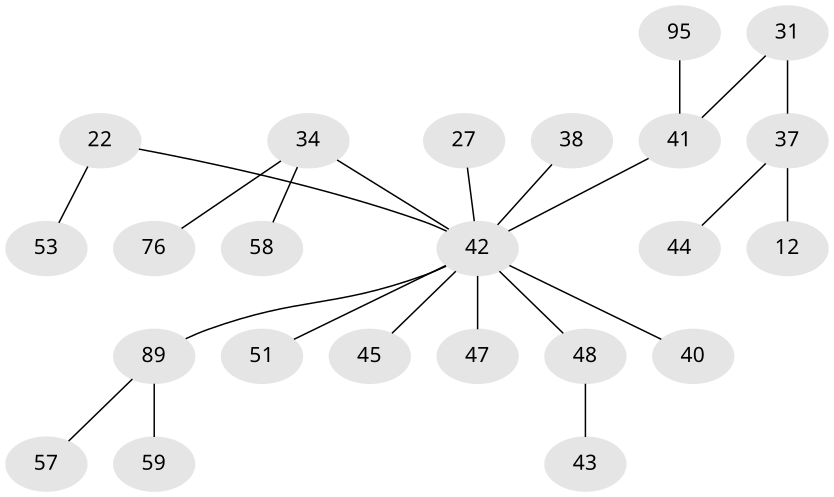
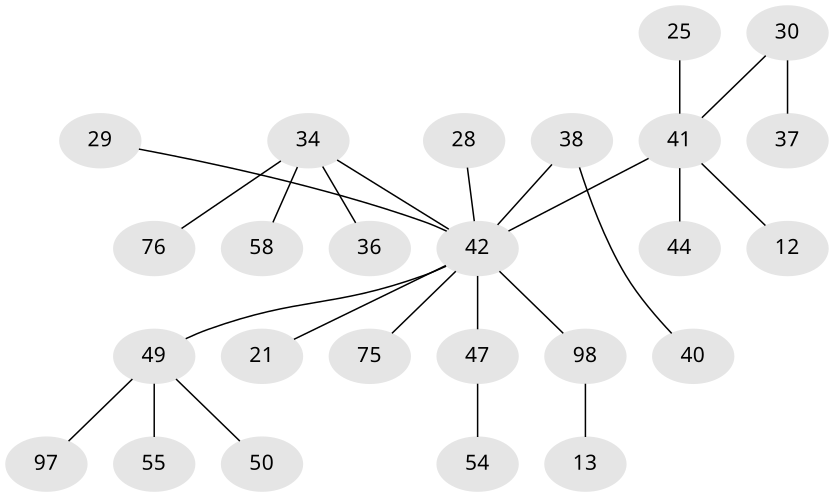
(680, 33) -> (680, 33)
(788, 33) -> (788, 33)
(100, 141) -> (100, 141)
(464, 141) -> (464, 141)
(734, 194) -> (680, 195)
(788, 195) -> (733, 194)
(46, 249) -> none
none -> (370, 249)
(585, 302) -> (615, 256)
(154, 356) -> (154, 356)
(262, 356) -> (262, 356)
(370, 356) -> (370, 356)
(585, 356) -> (585, 356)
(46, 464) -> (46, 464)
(154, 464) -> (154, 464)
none -> (262, 464)
none -> (478, 464)
(585, 464) -> (585, 464)
